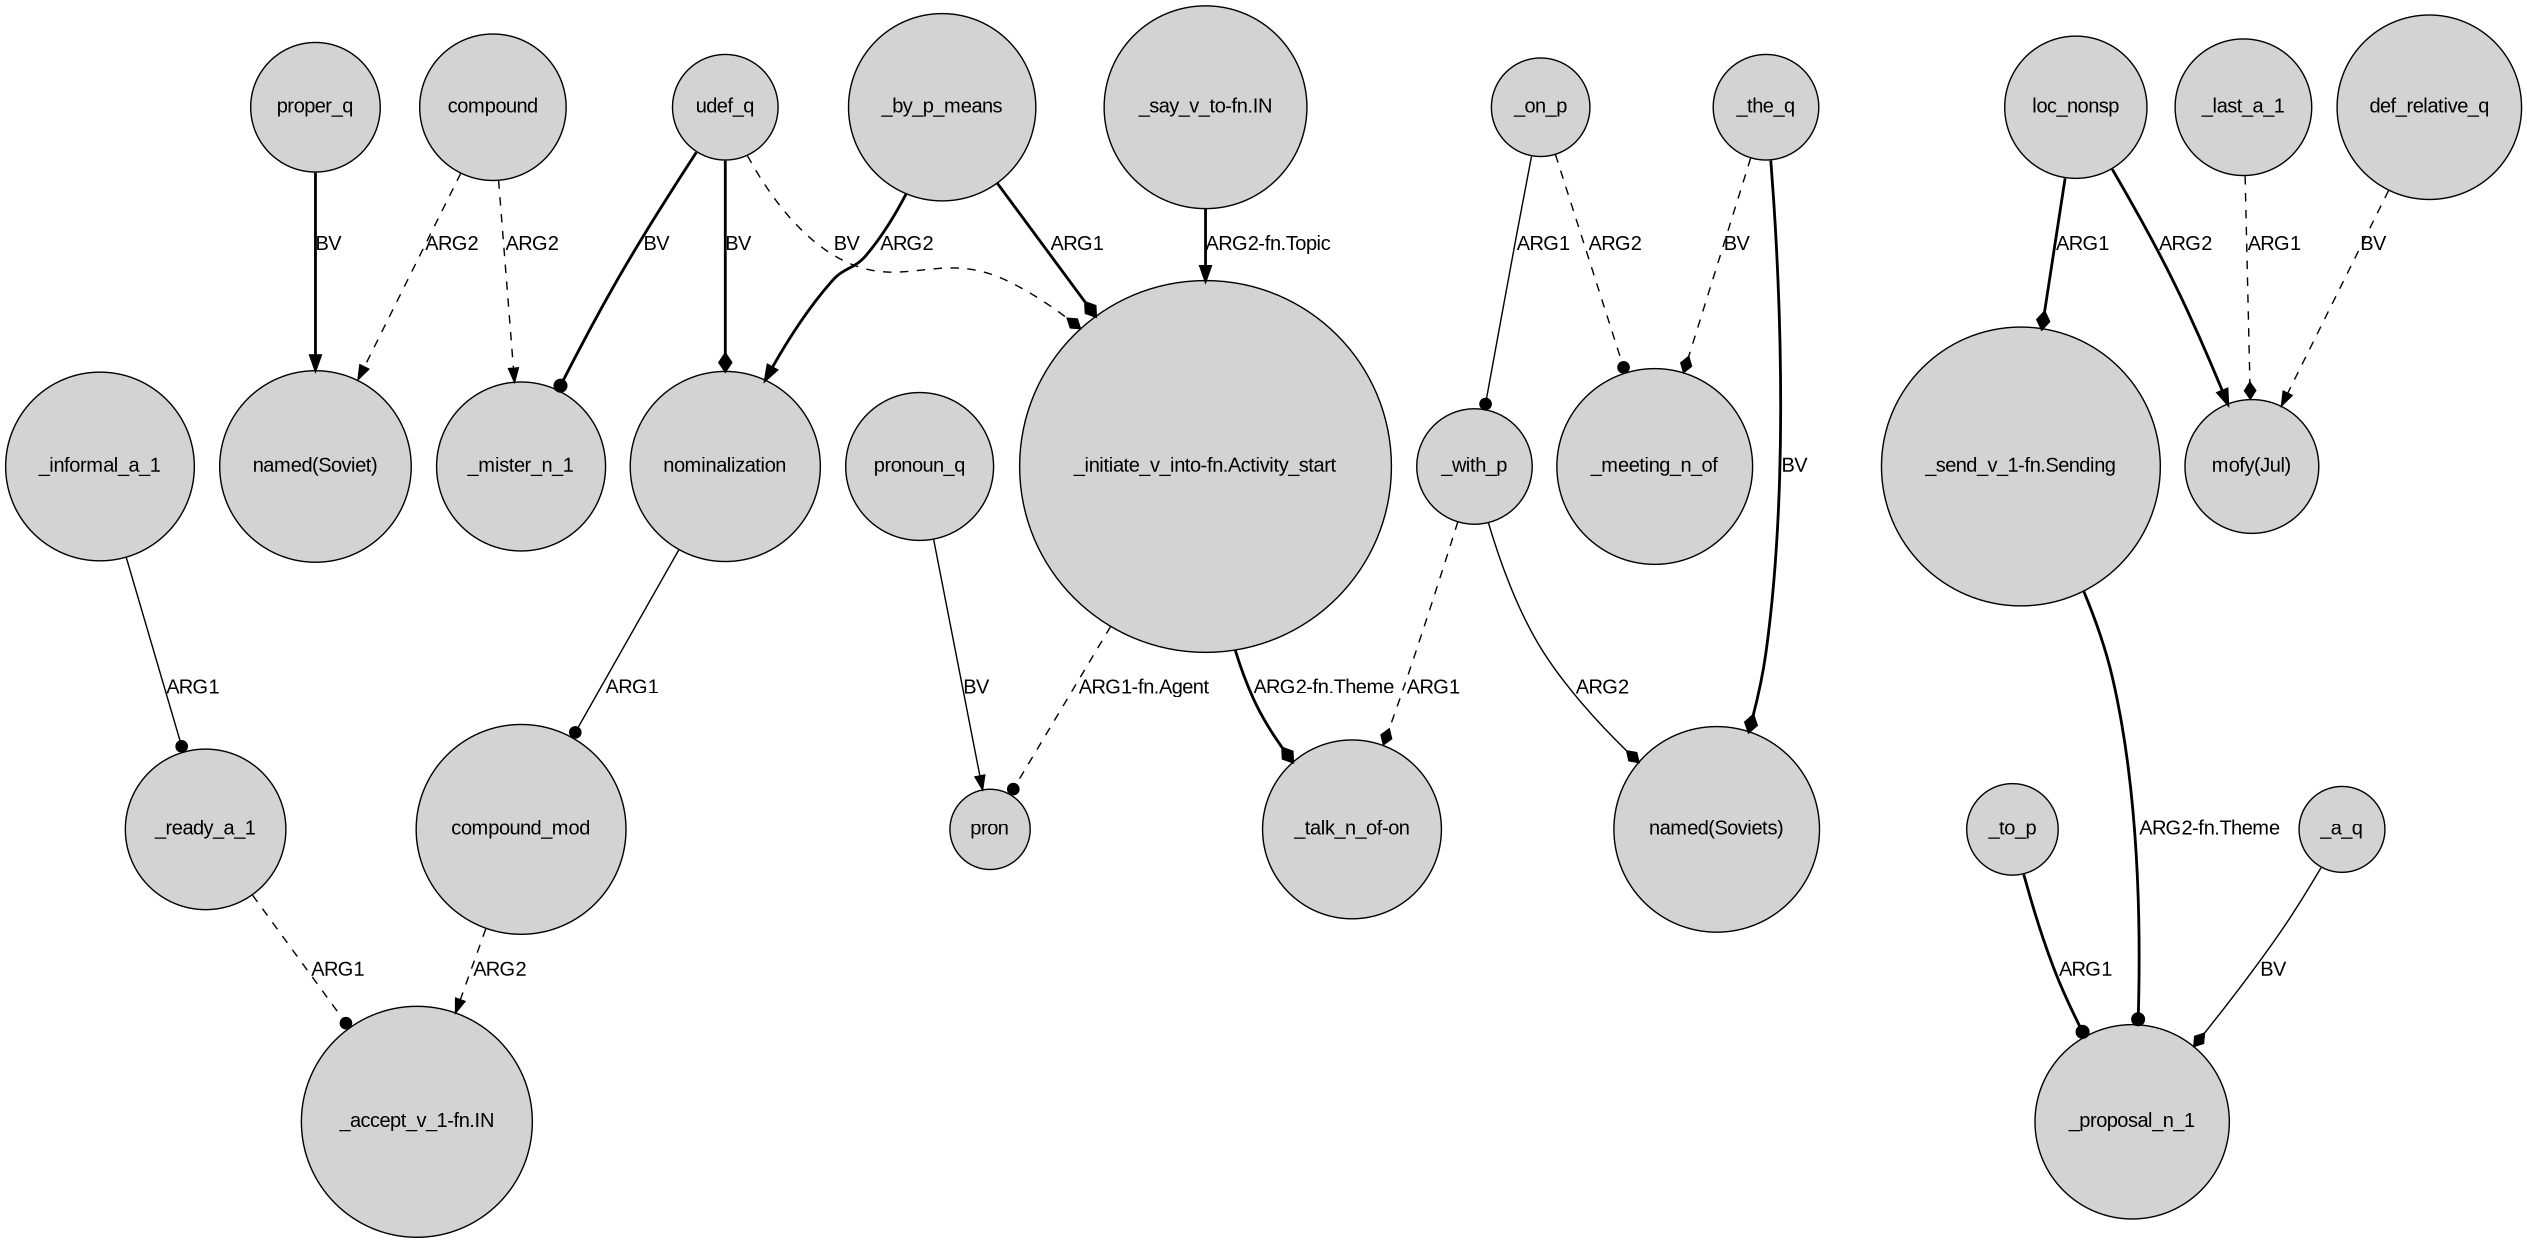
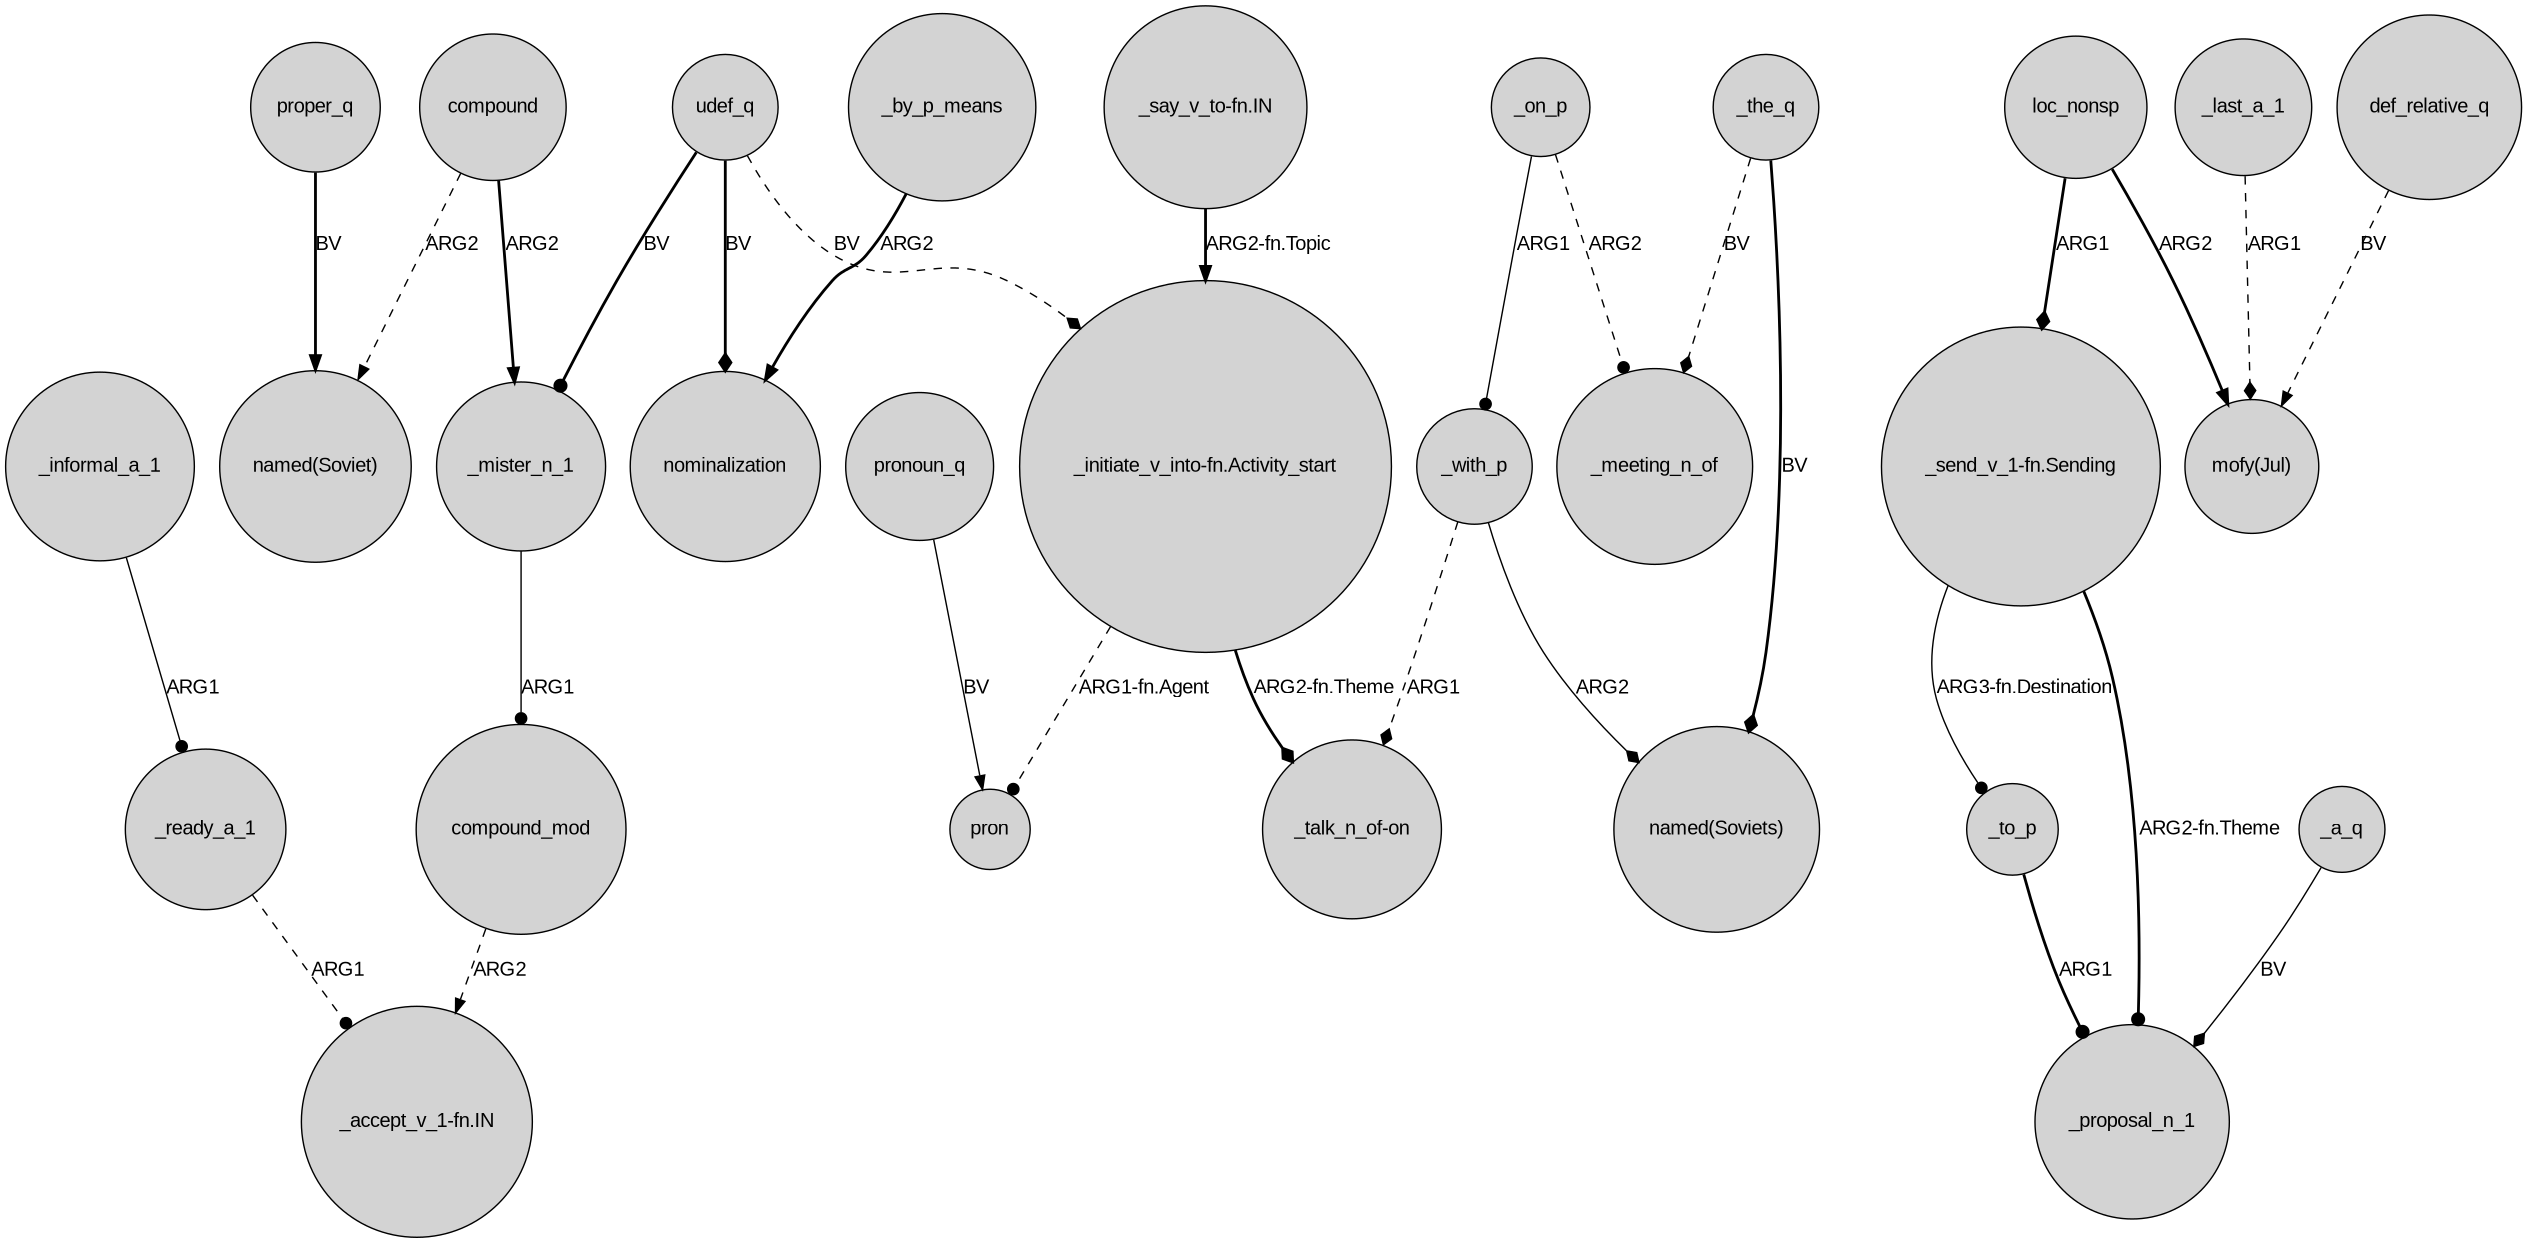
(1041, 243) -> none
(506, 274) -> (506, 274)
(629, 639) -> (521, 632)
none -> (1934, 688)
